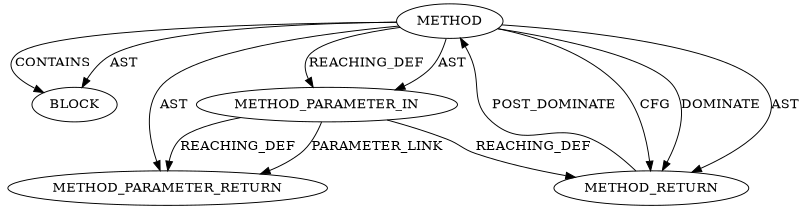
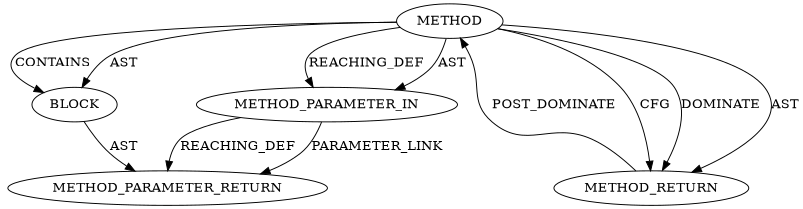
(237, 52) -> (103, 146)
(475, 153) -> none
